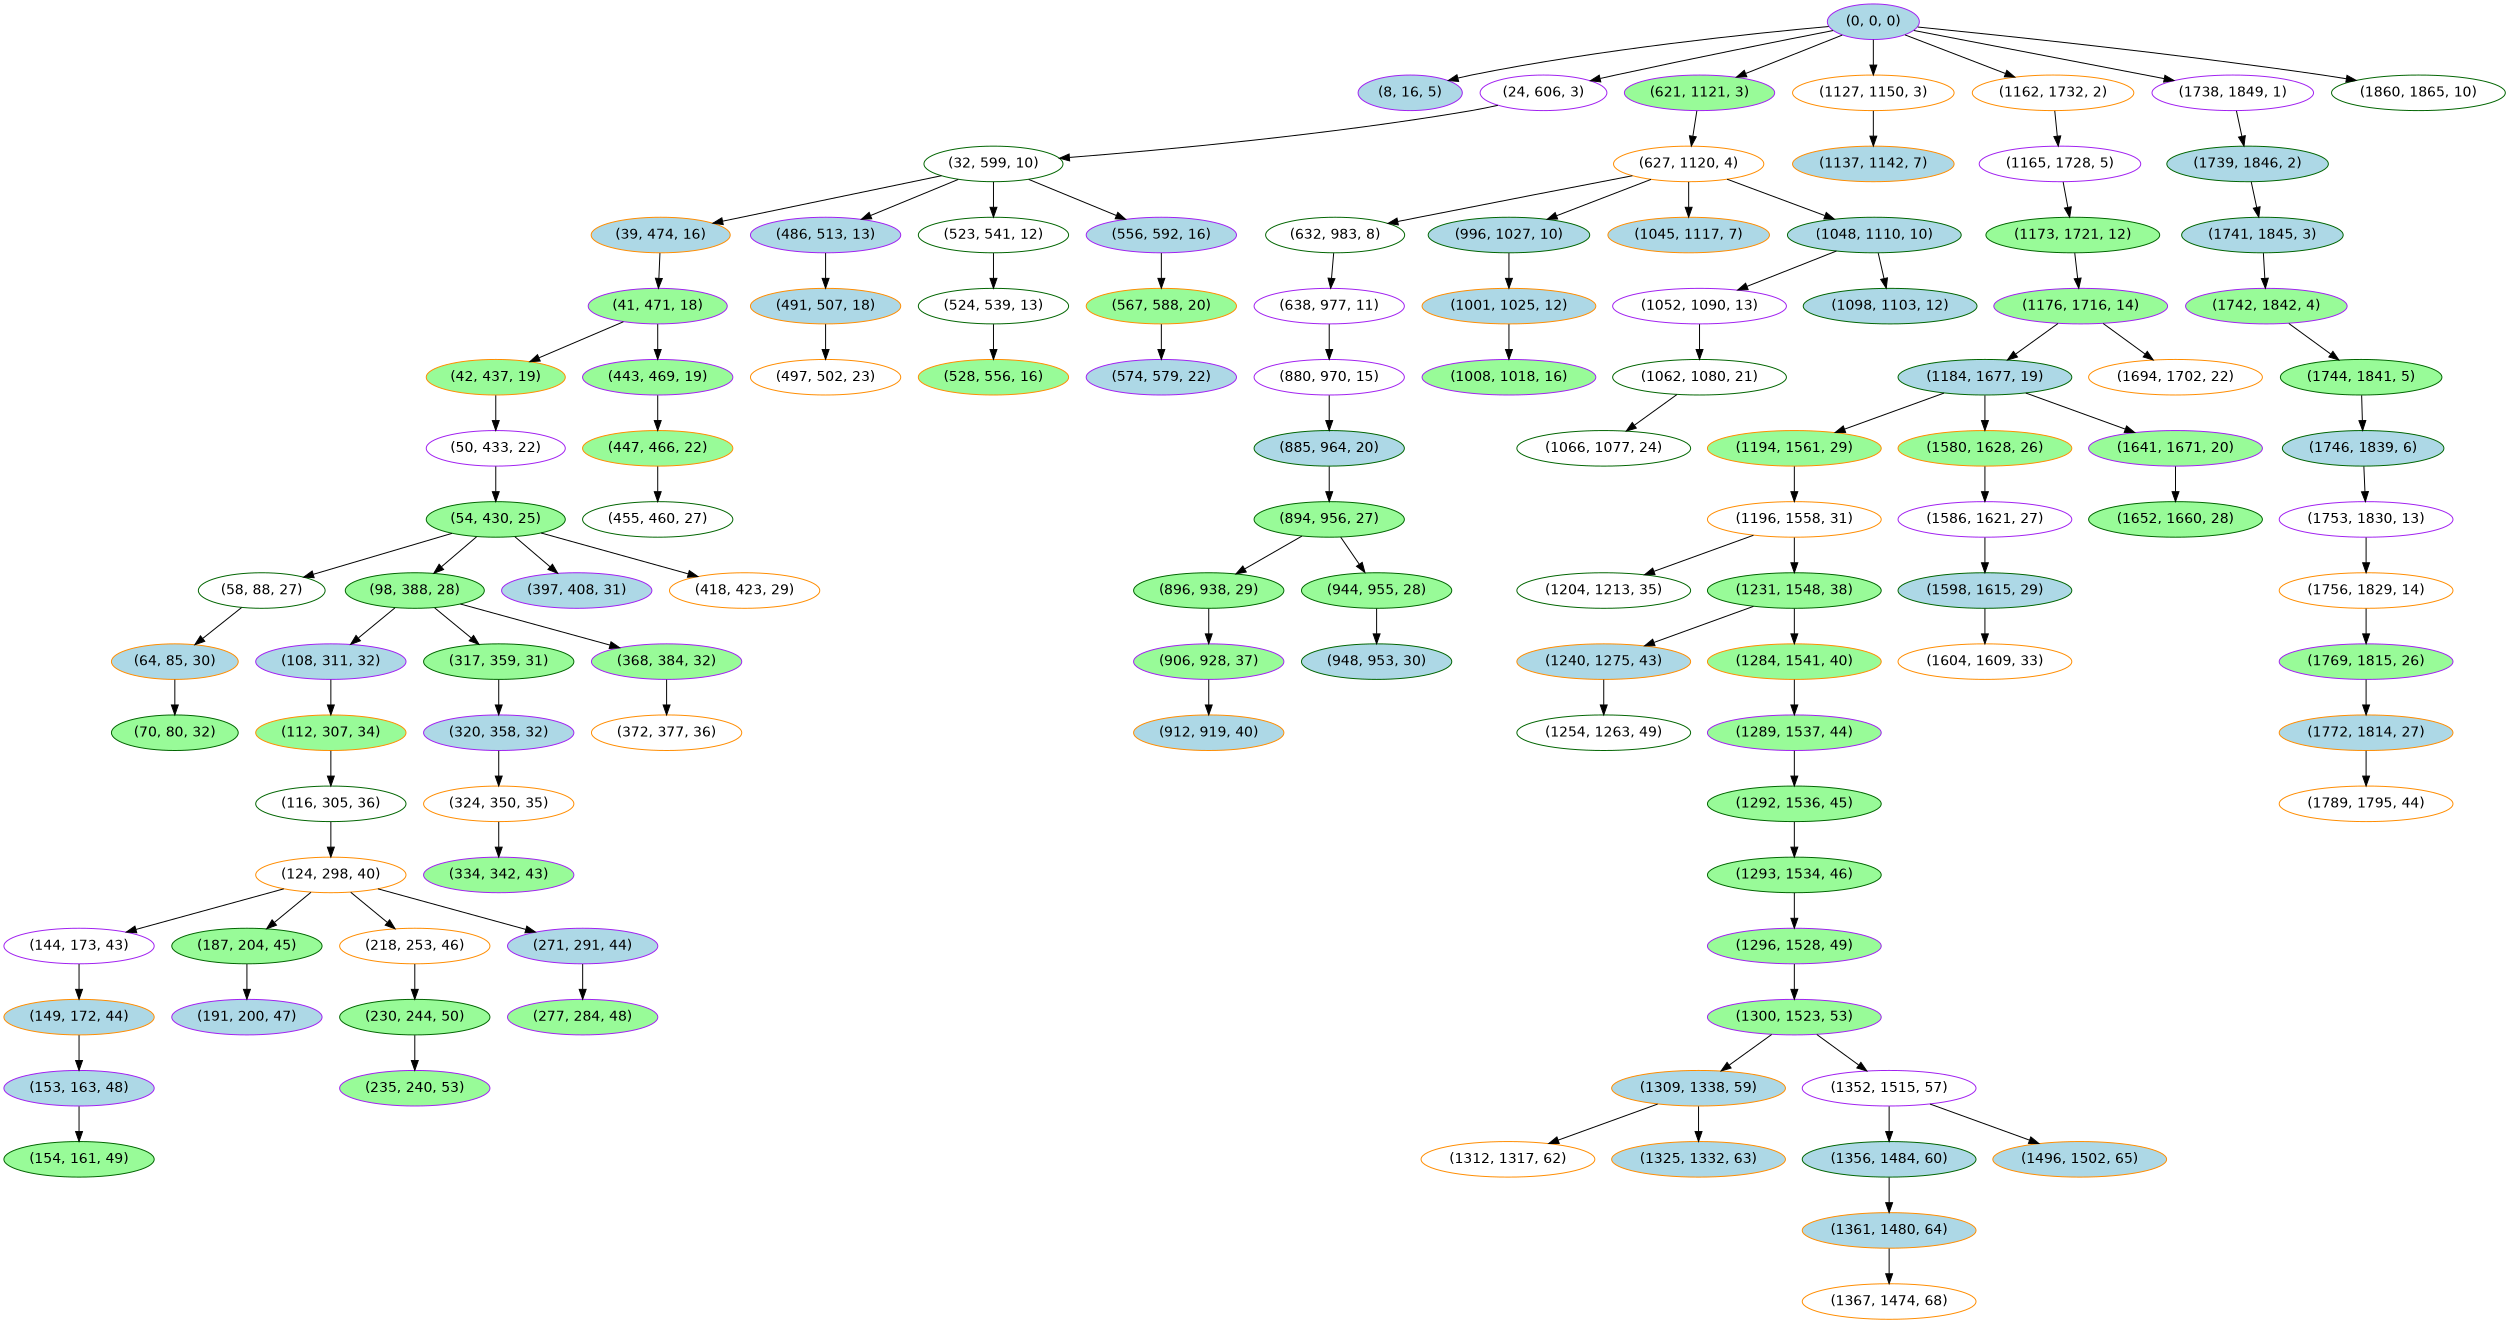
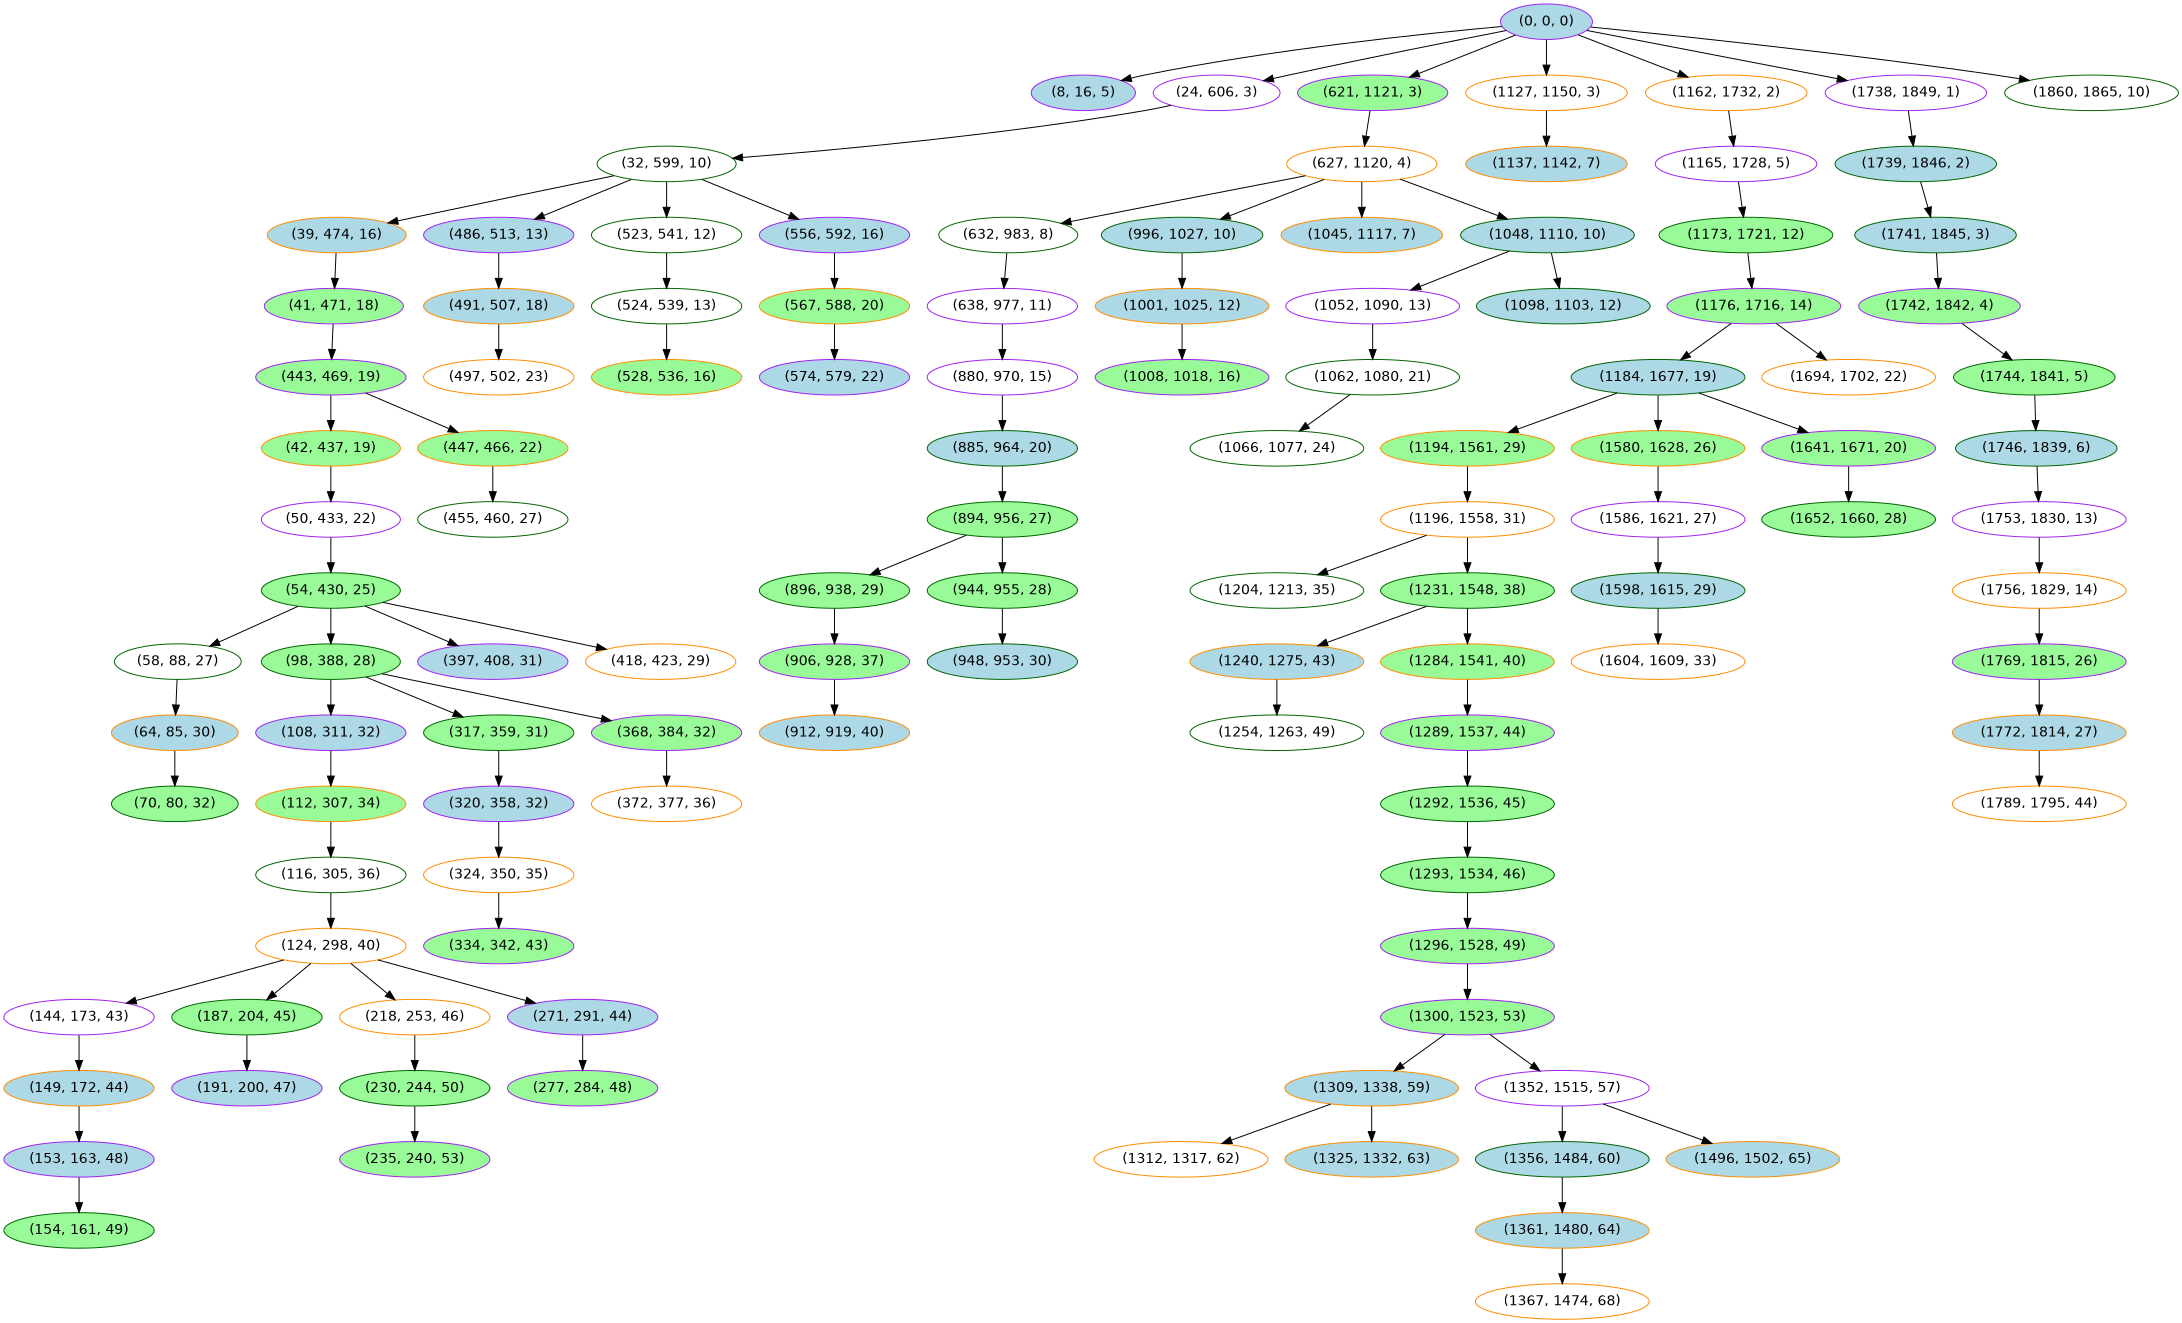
(581, 340) -> (331, 408)
(993, 377) -> (667, 377)
